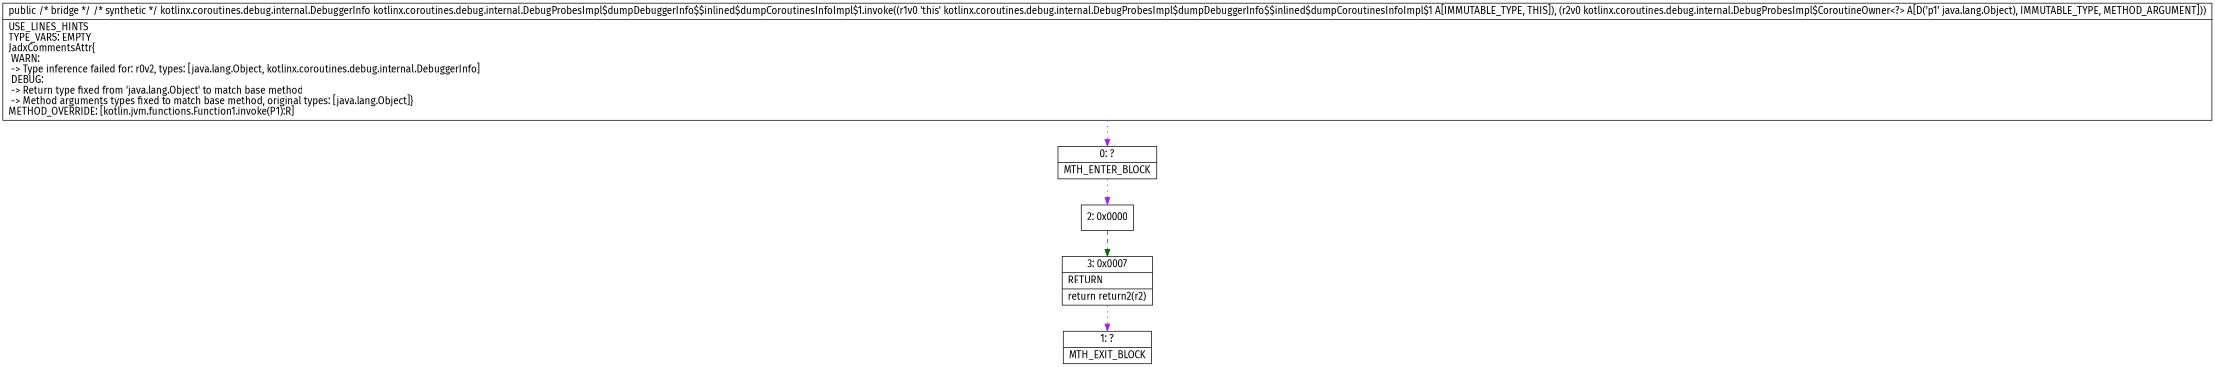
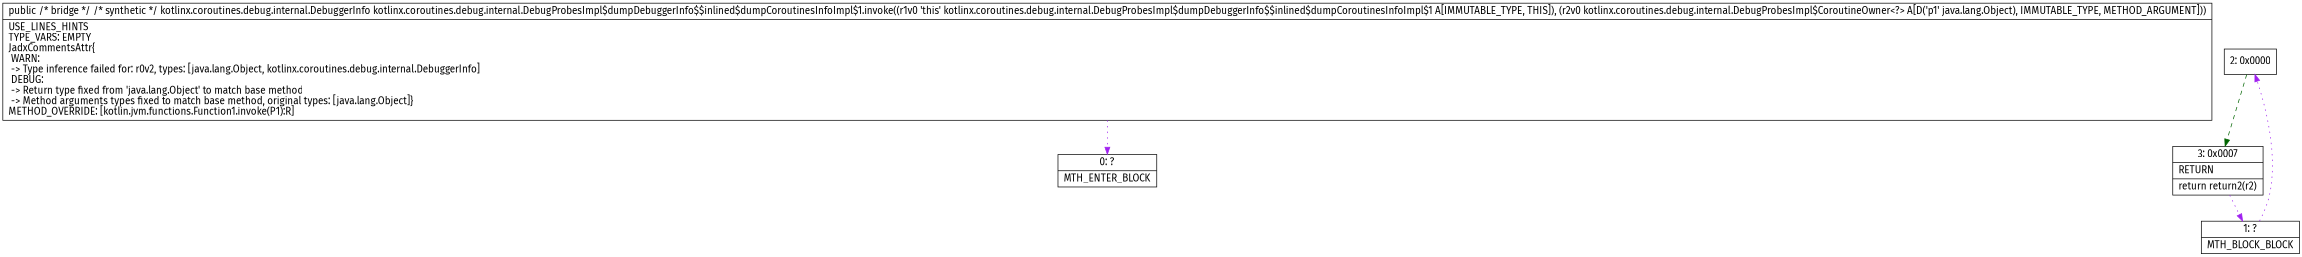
(1107, 188) -> (2272, 151)
(1107, 355) -> (2250, 245)
